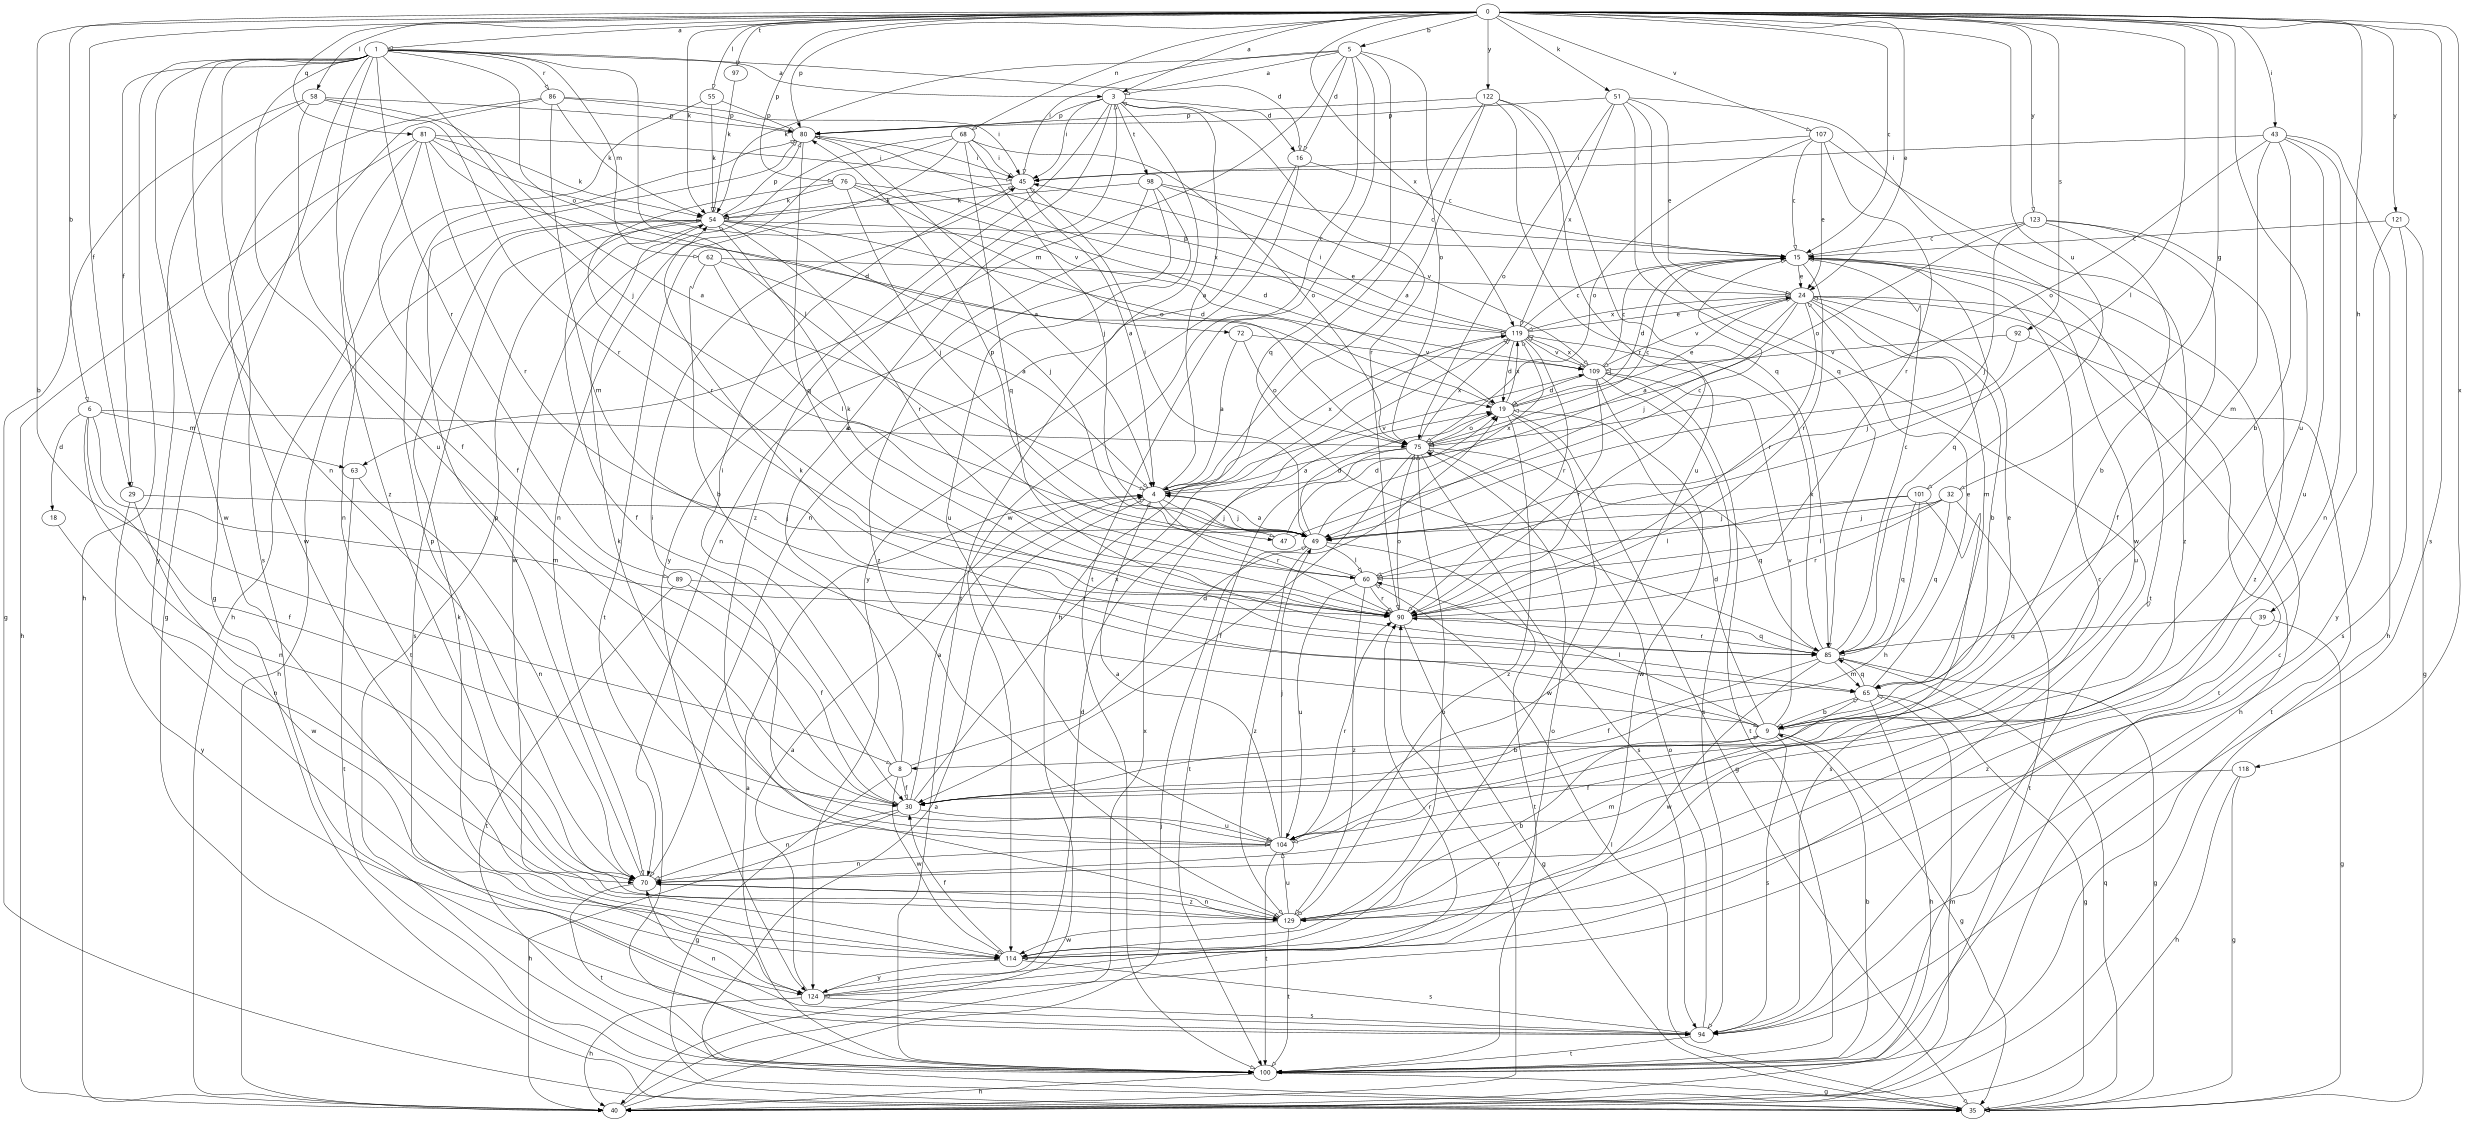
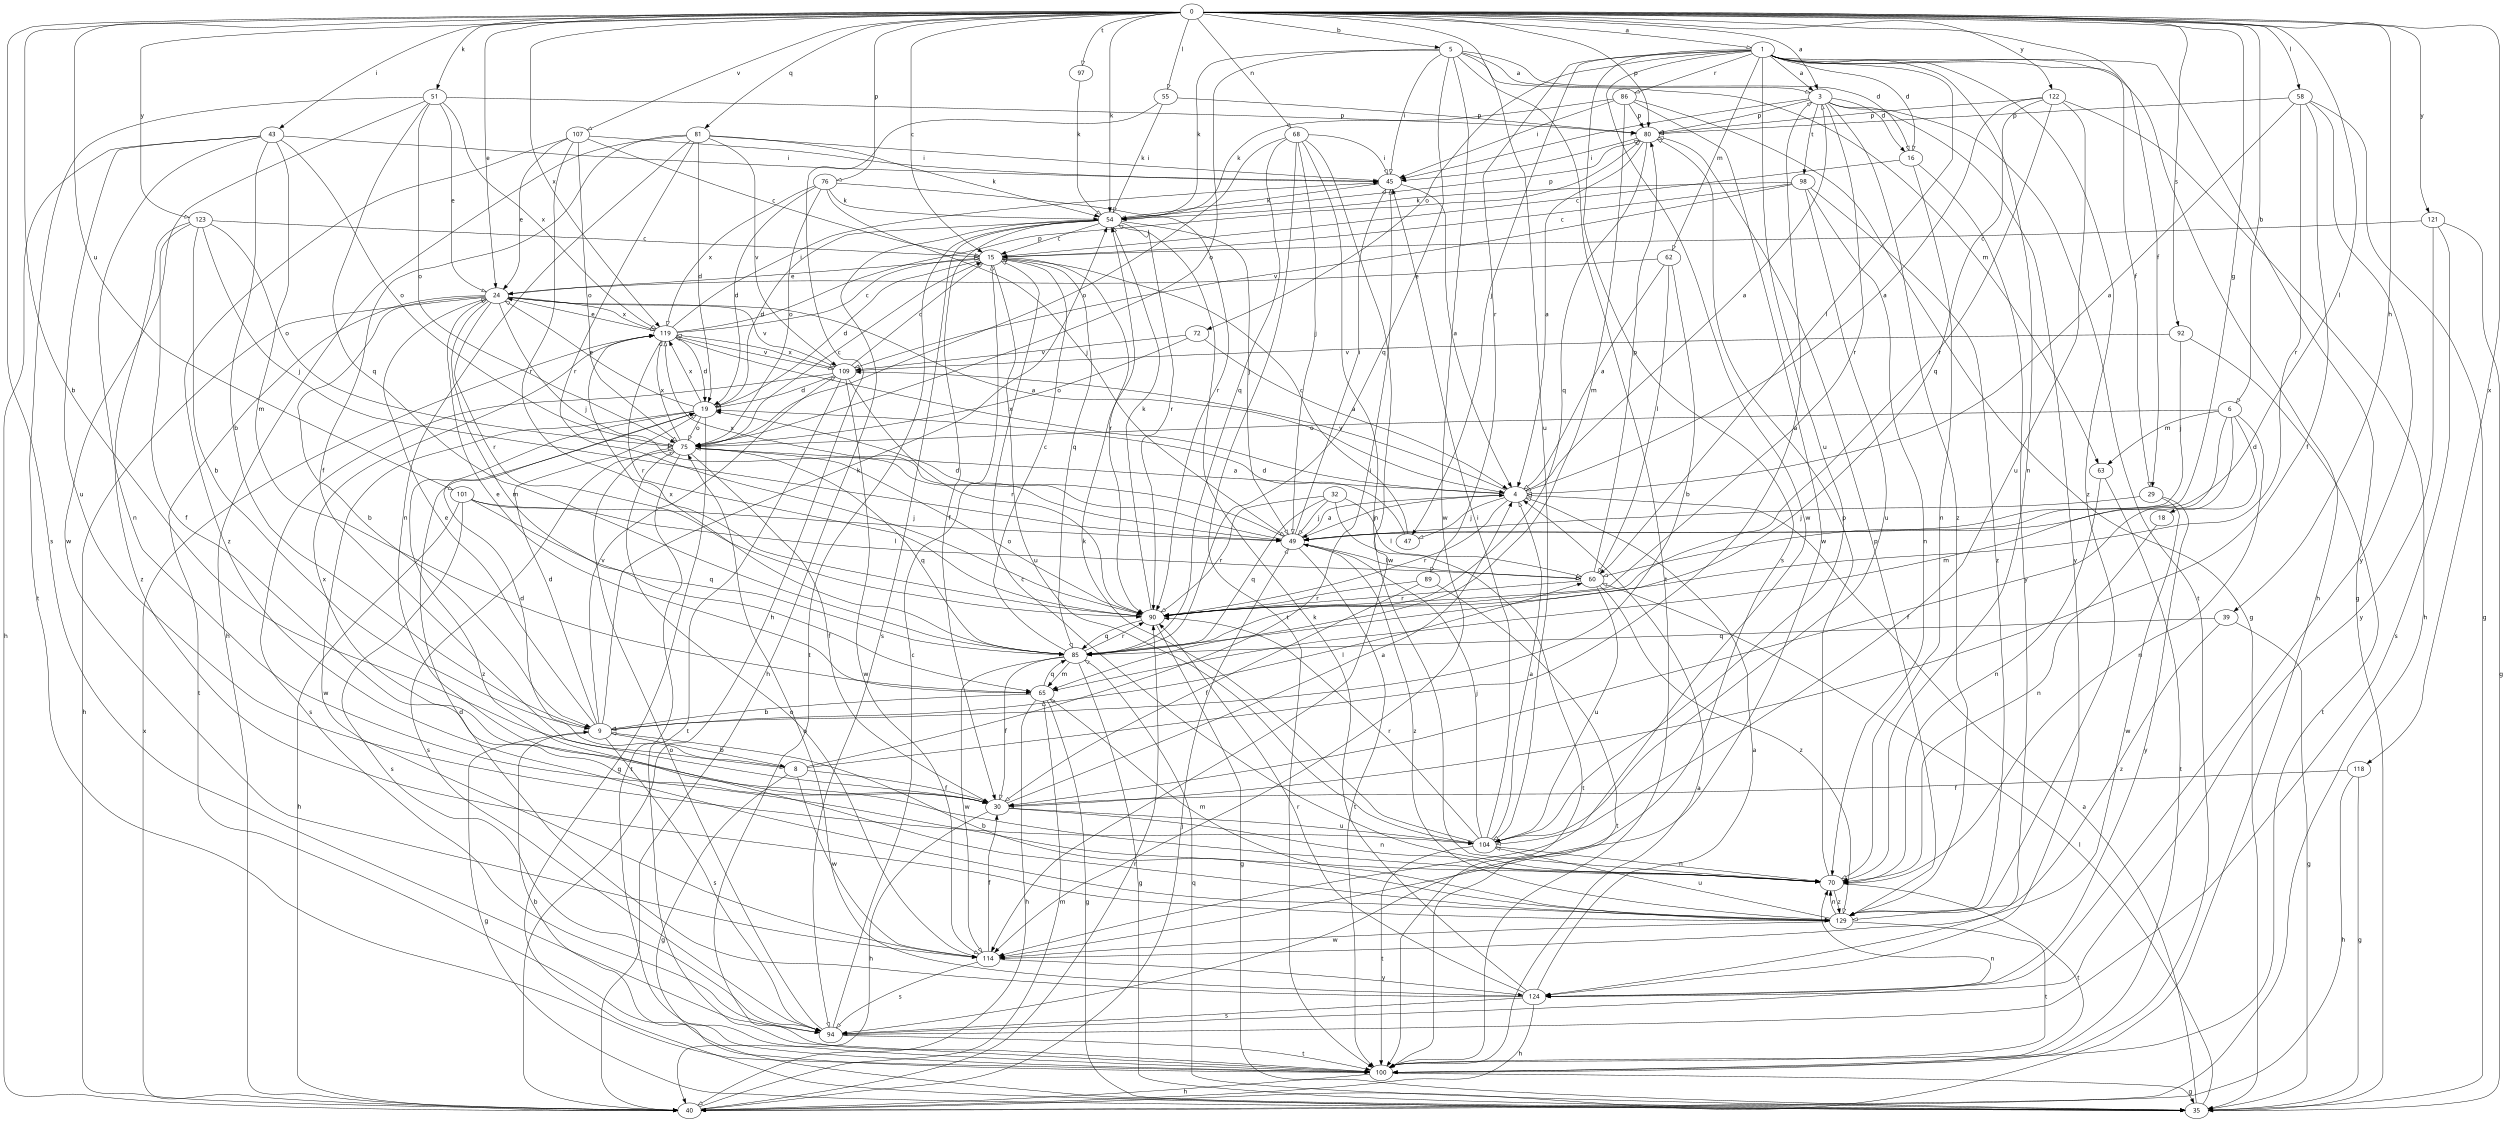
(2211, 36) -> (2241, 191)
(1490, 757) -> (297, 950)
